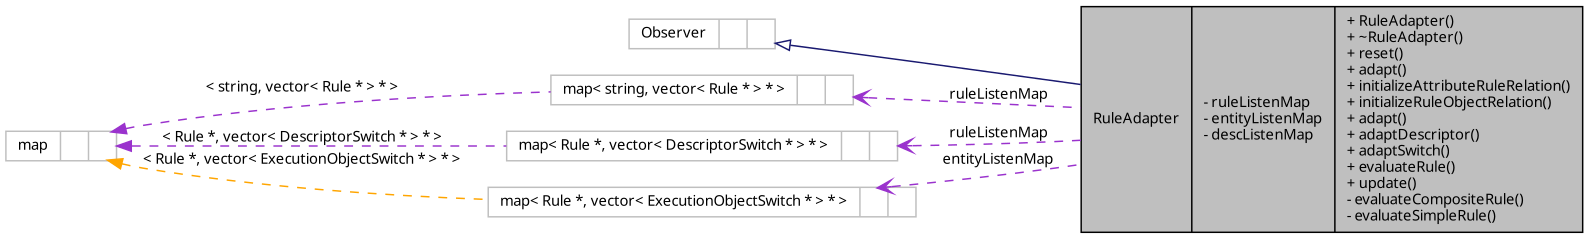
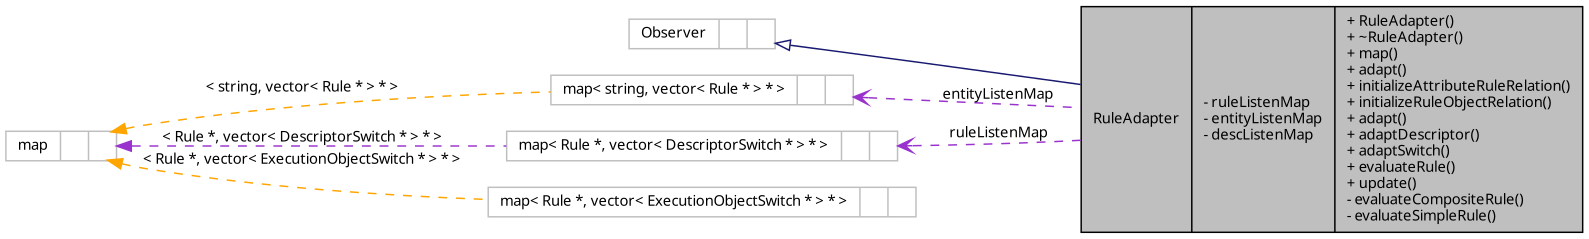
(1375, 54) -> (1372, 54)
(999, 95) -> (999, 95)
(338, 103) -> (338, 103)
(987, 177) -> none
